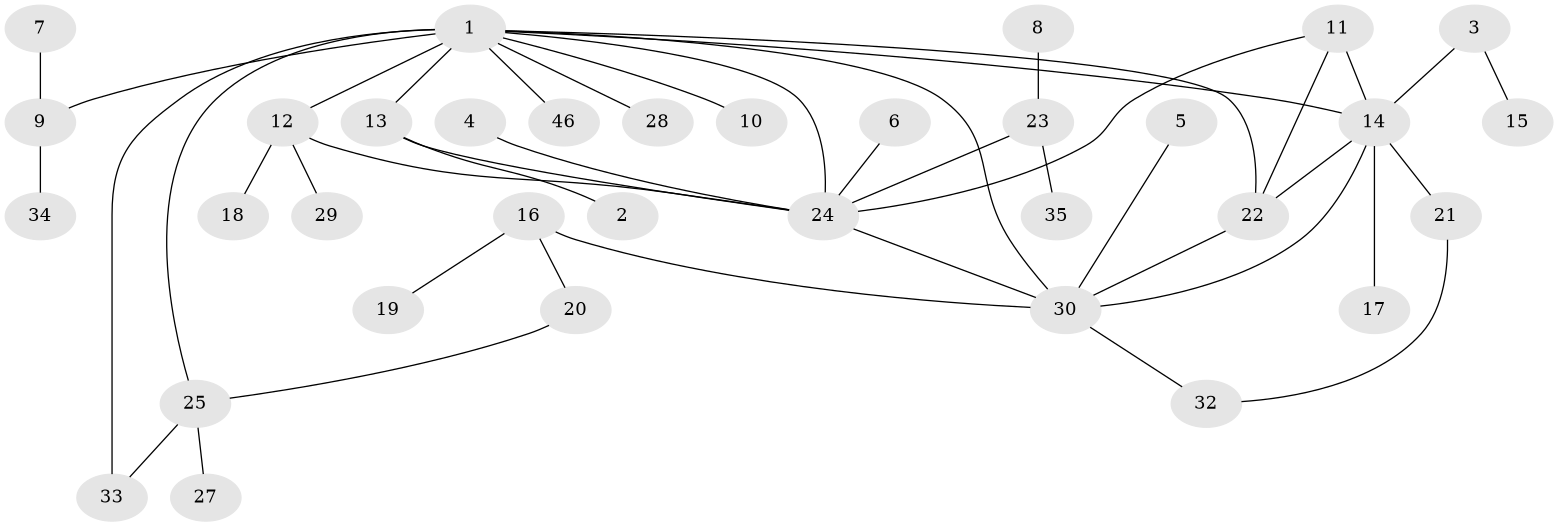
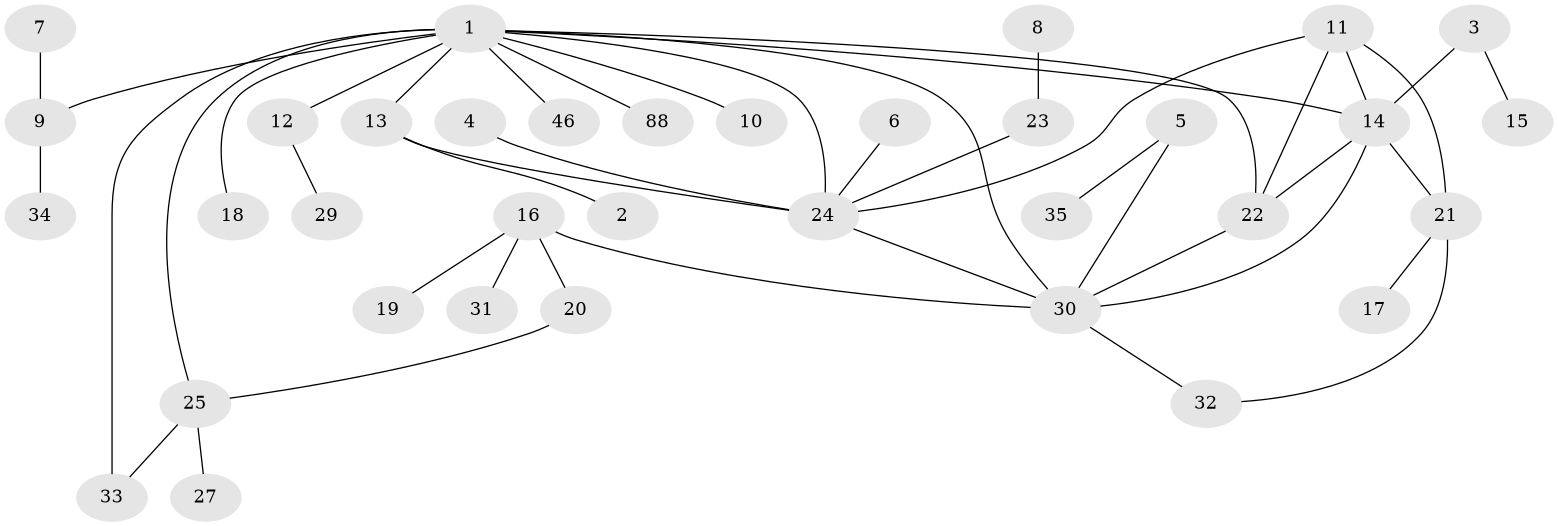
none -> (1425, 107)
(658, 122) -> (658, 122)
(258, 169) -> (285, 71)
(1048, 173) -> (1119, 169)
(499, 178) -> none
(1374, 216) -> (1410, 263)
none -> (482, 310)
